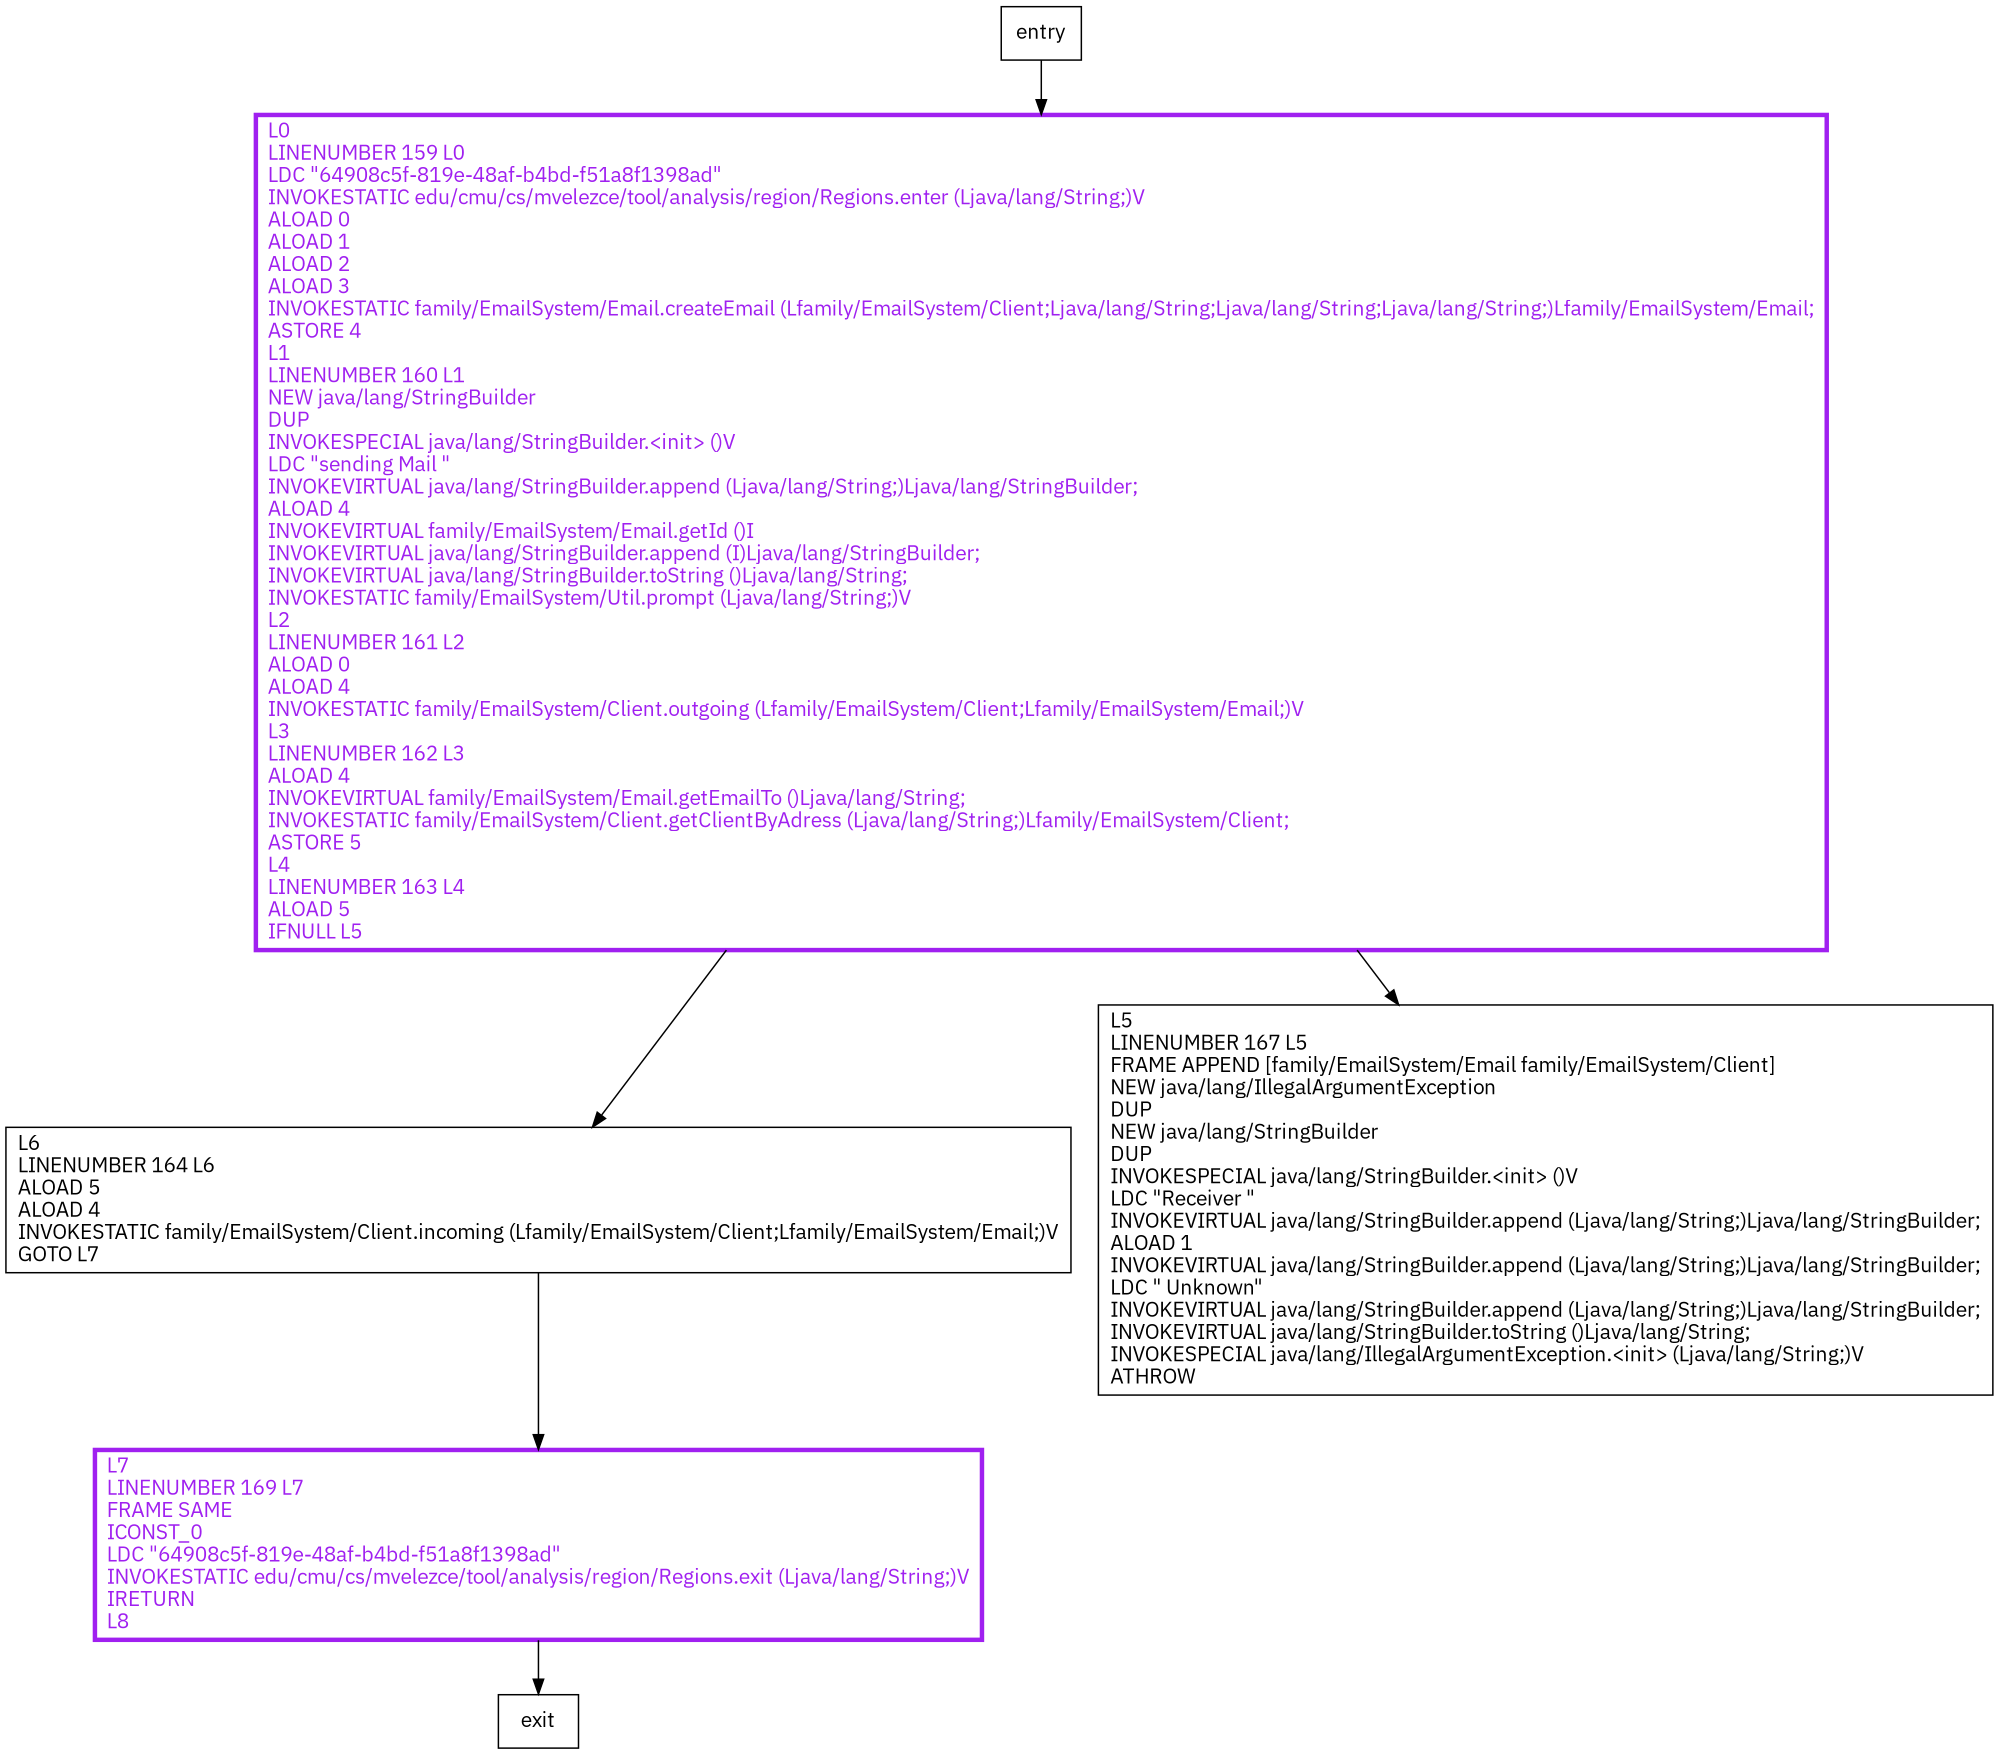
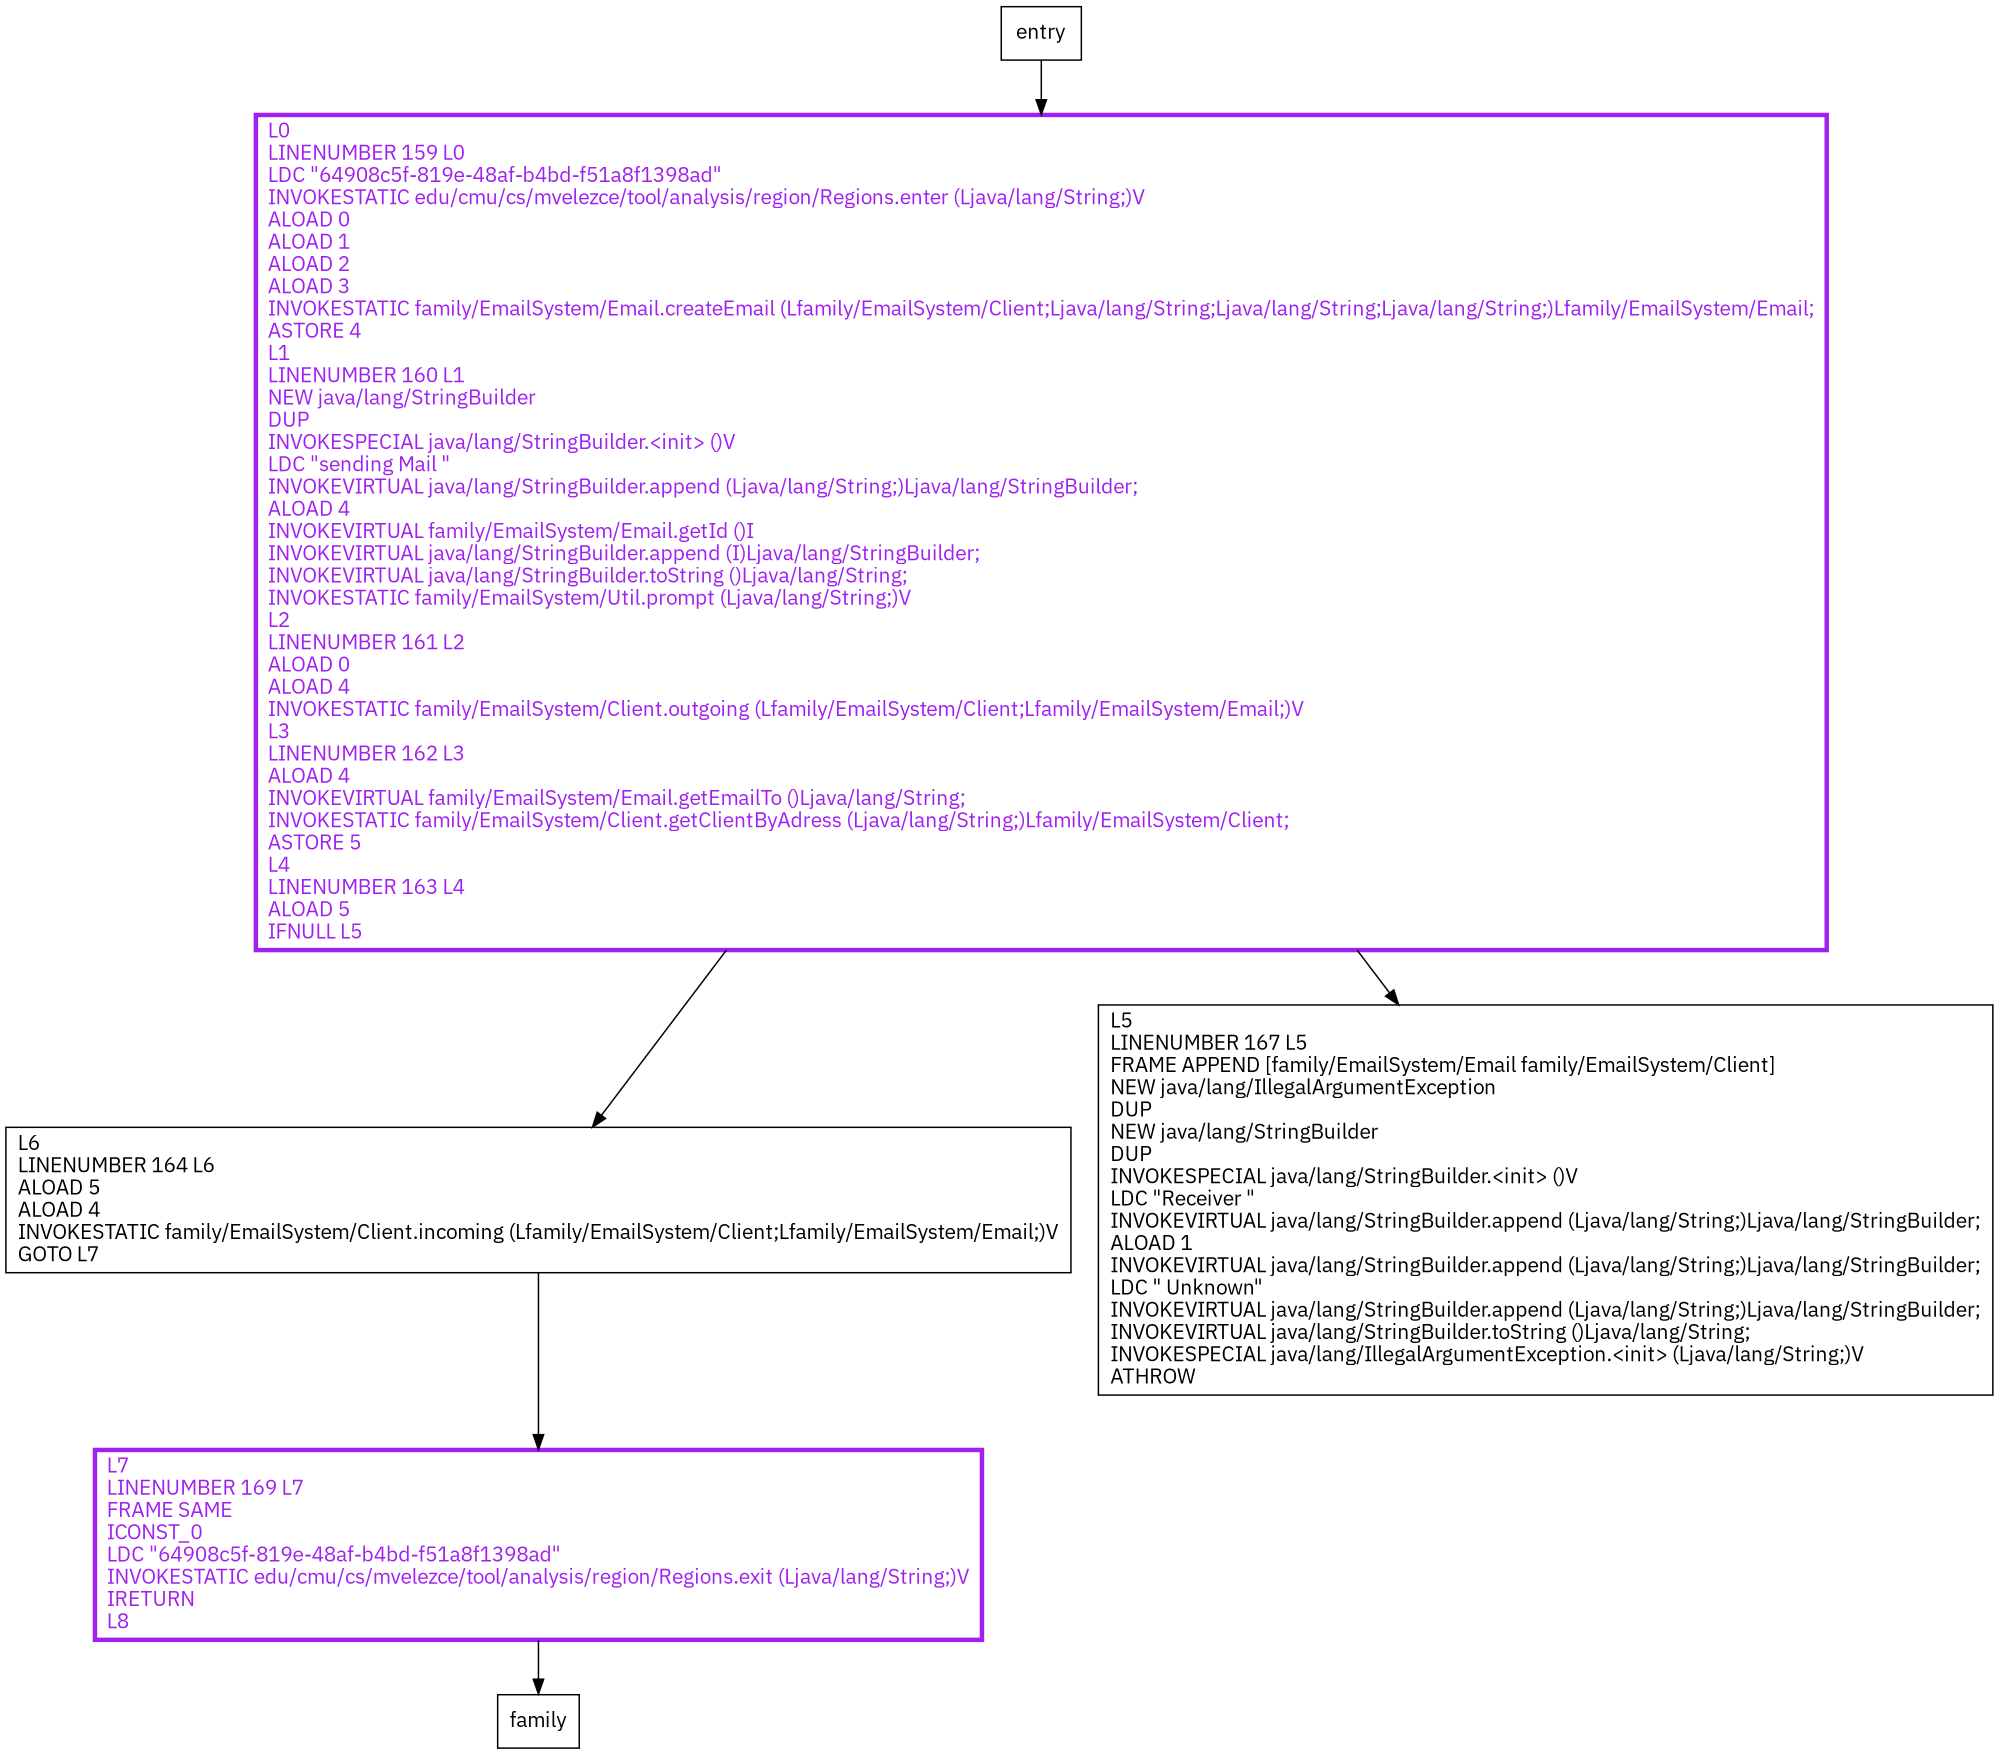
(538, 1721) -> (538, 1721)
